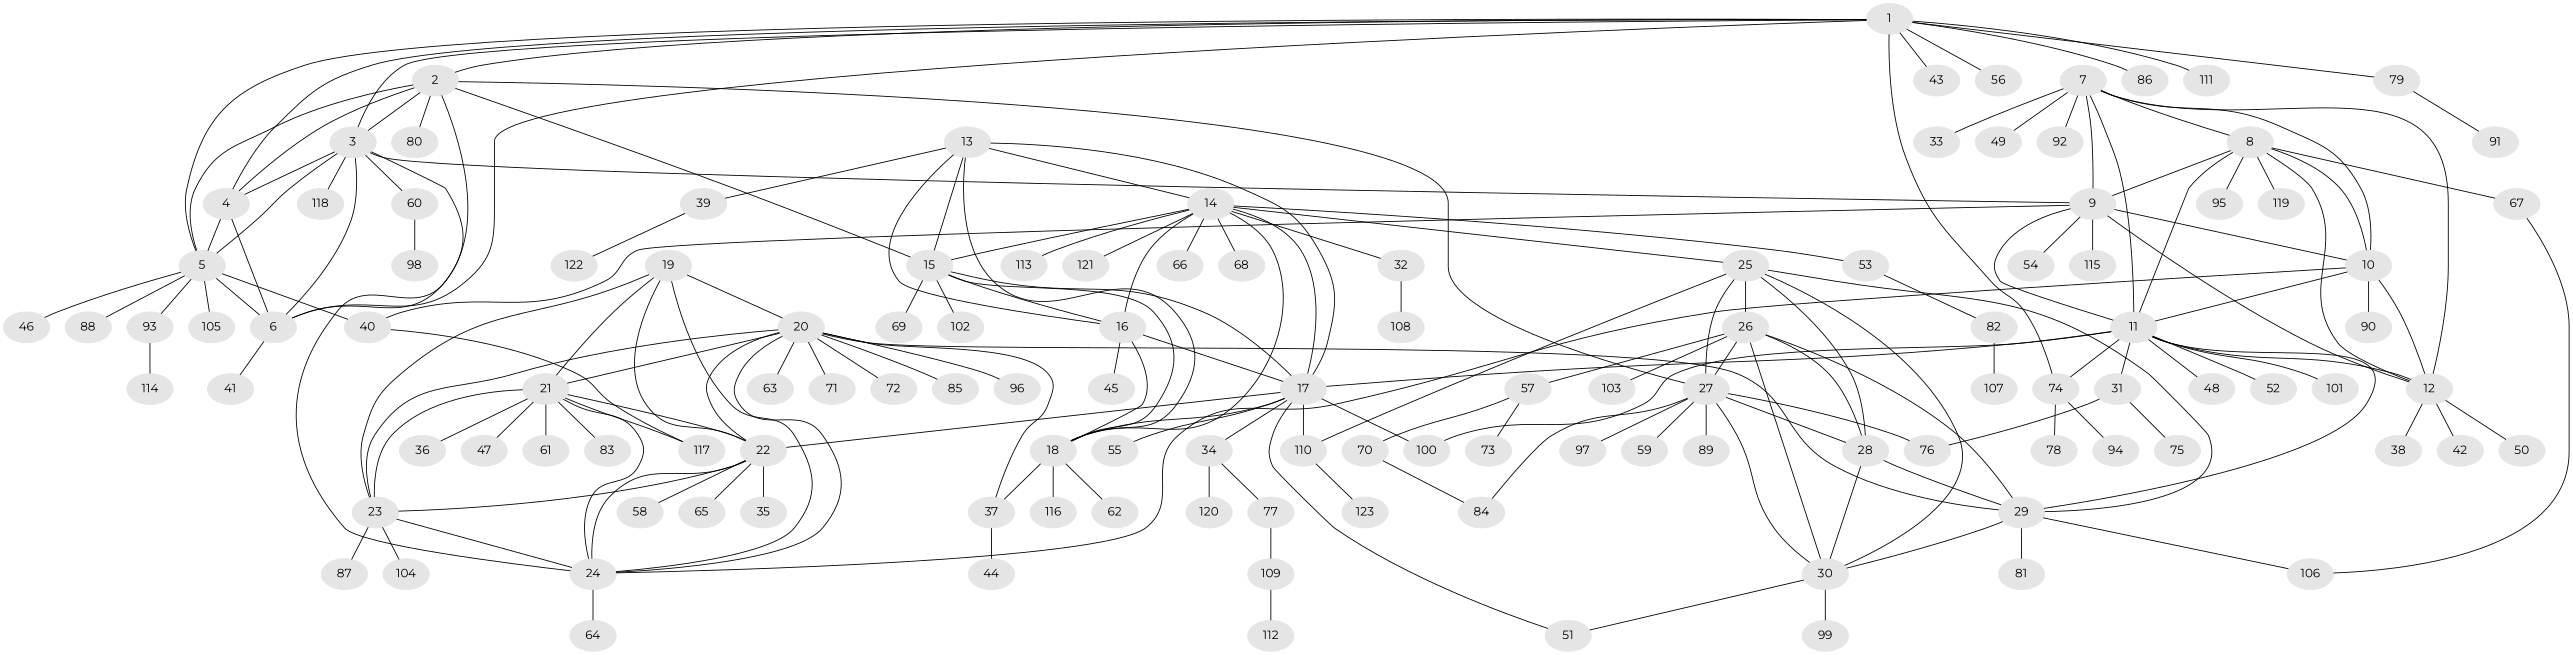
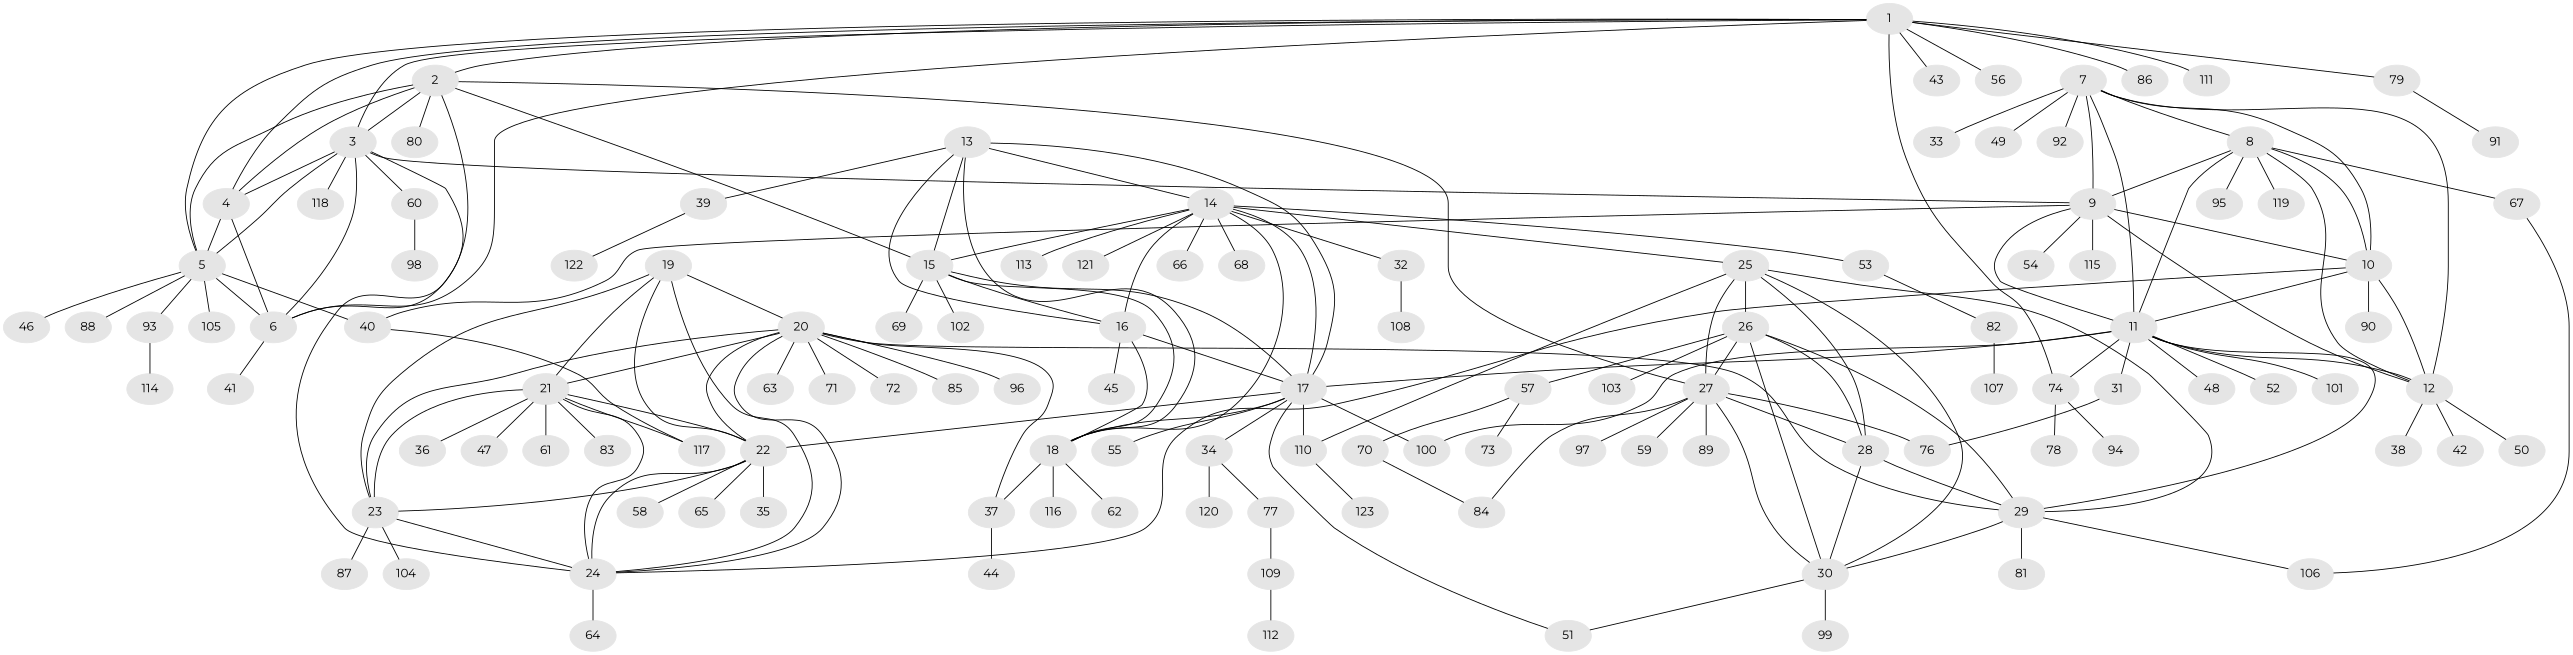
(2177, 451) -> none
